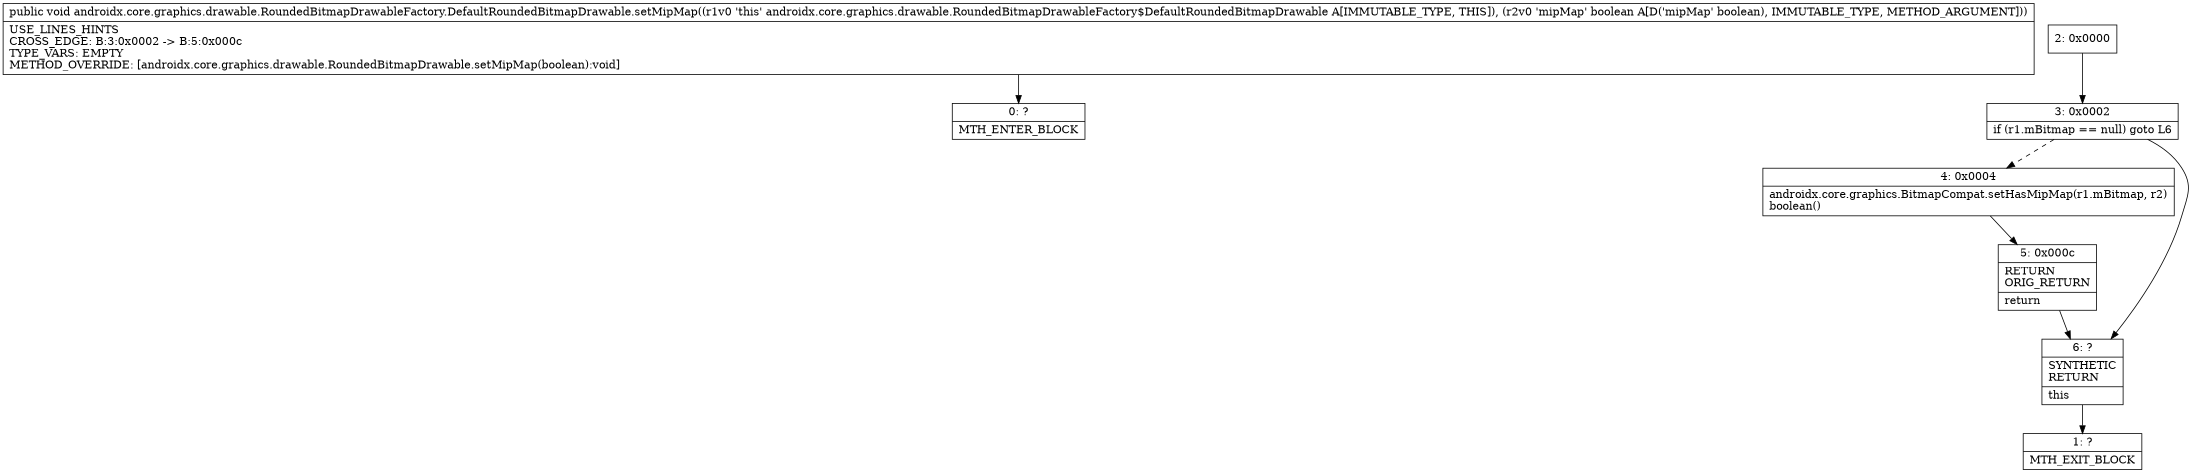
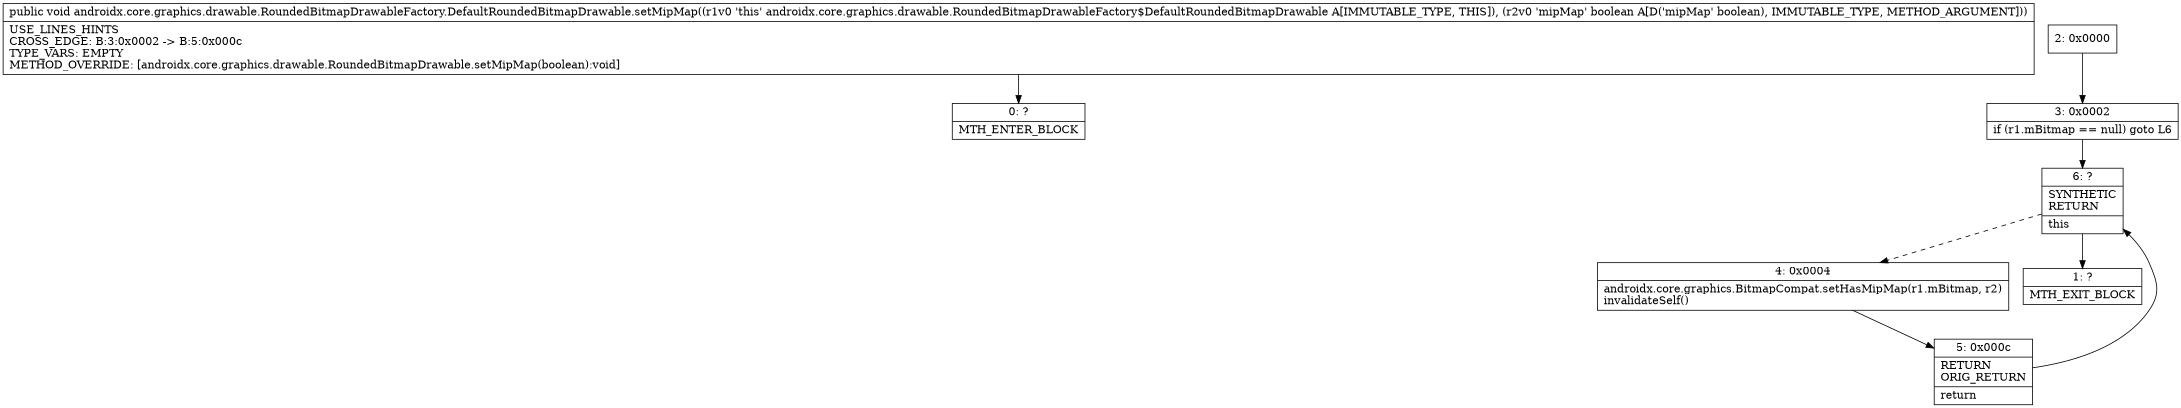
(2034, 152) -> (1965, 237)
(1795, 206) -> (1646, 301)
